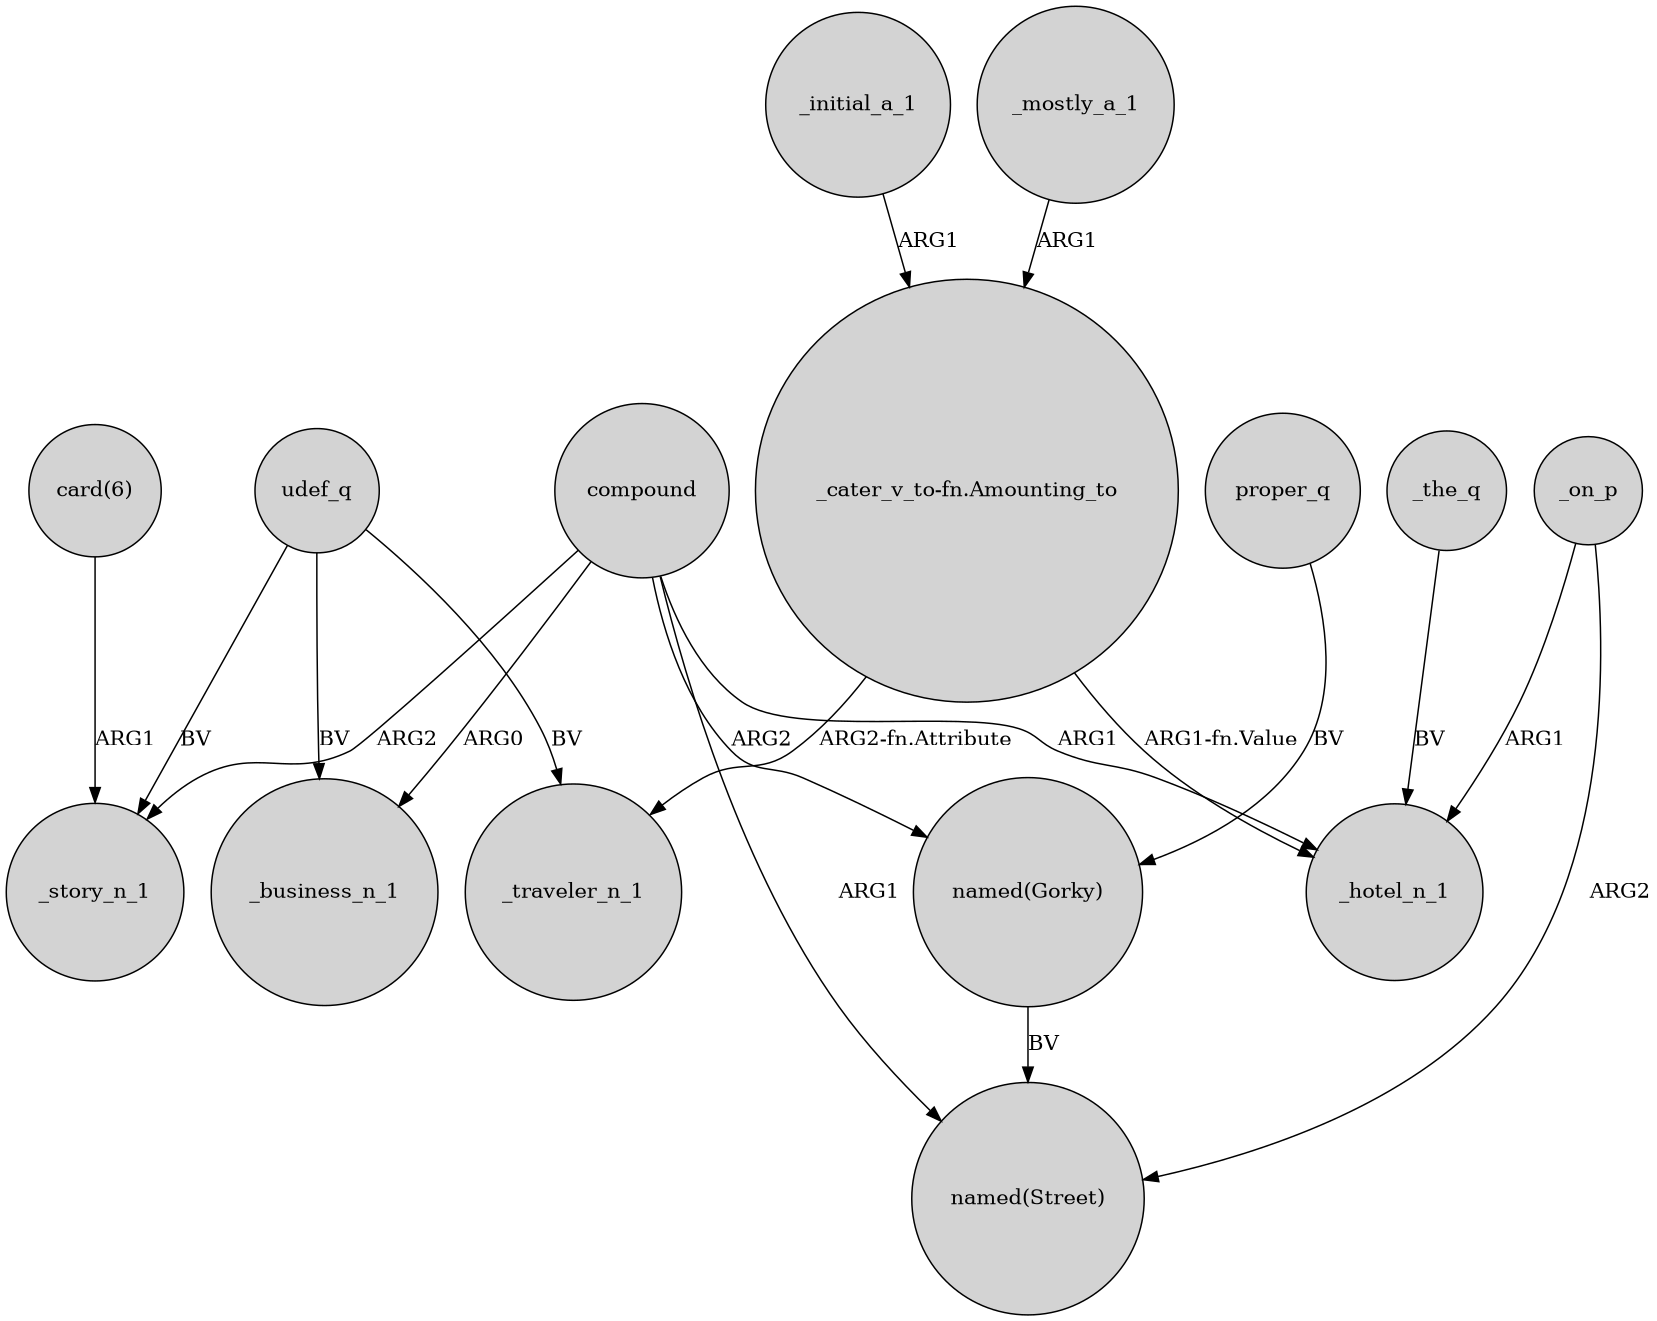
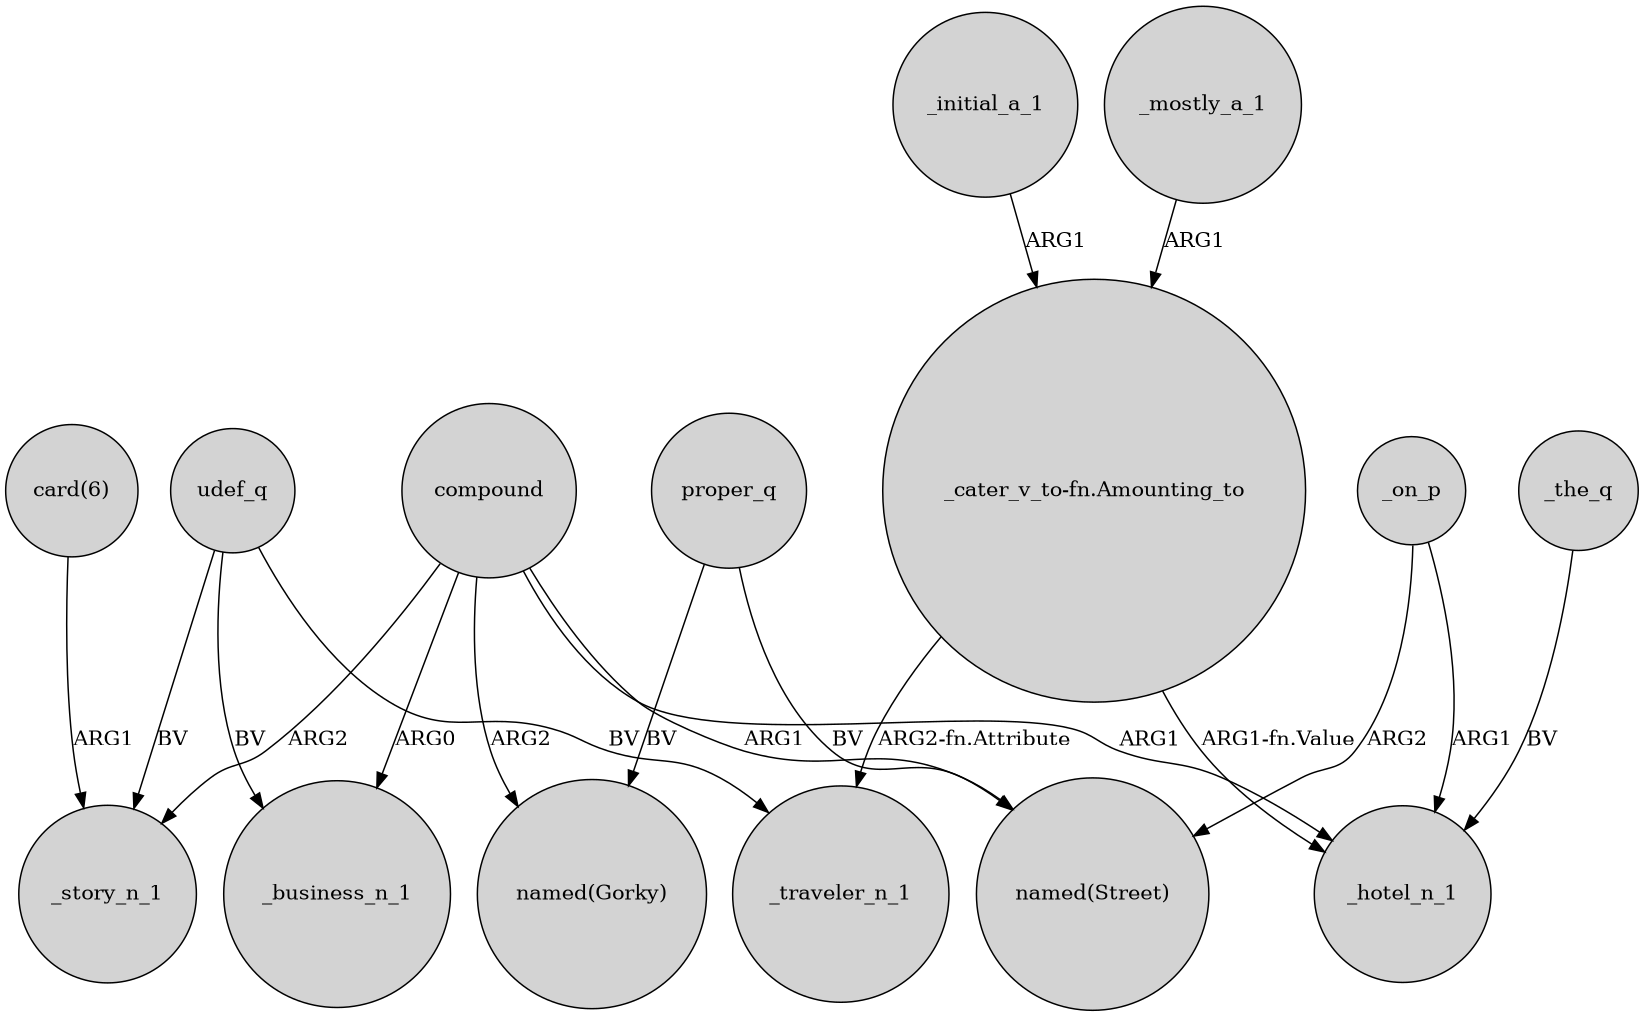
(1028, 1037) -> (821, 741)
